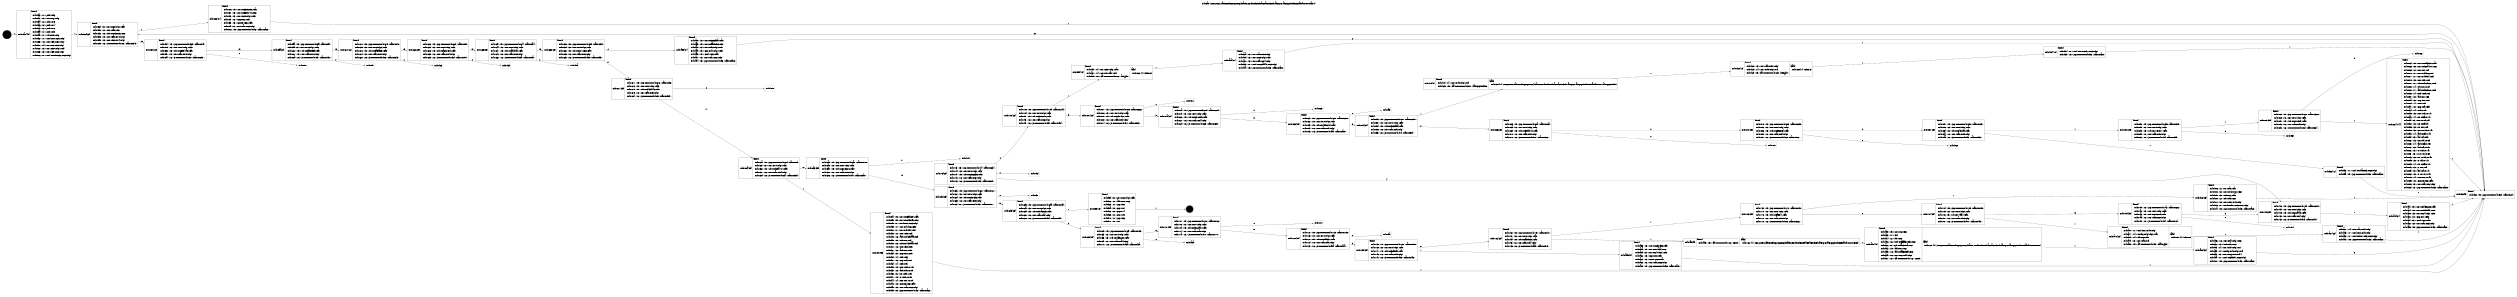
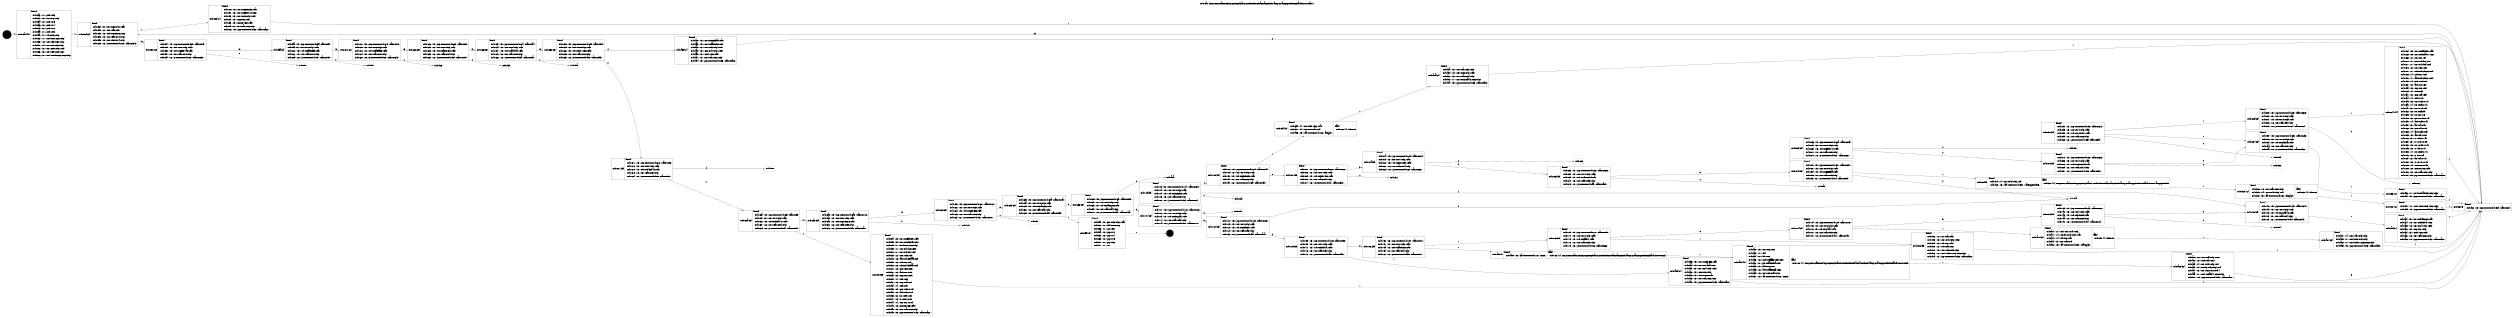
(1453, 128) -> (1960, 187)
(2051, 130) -> (2175, 137)
